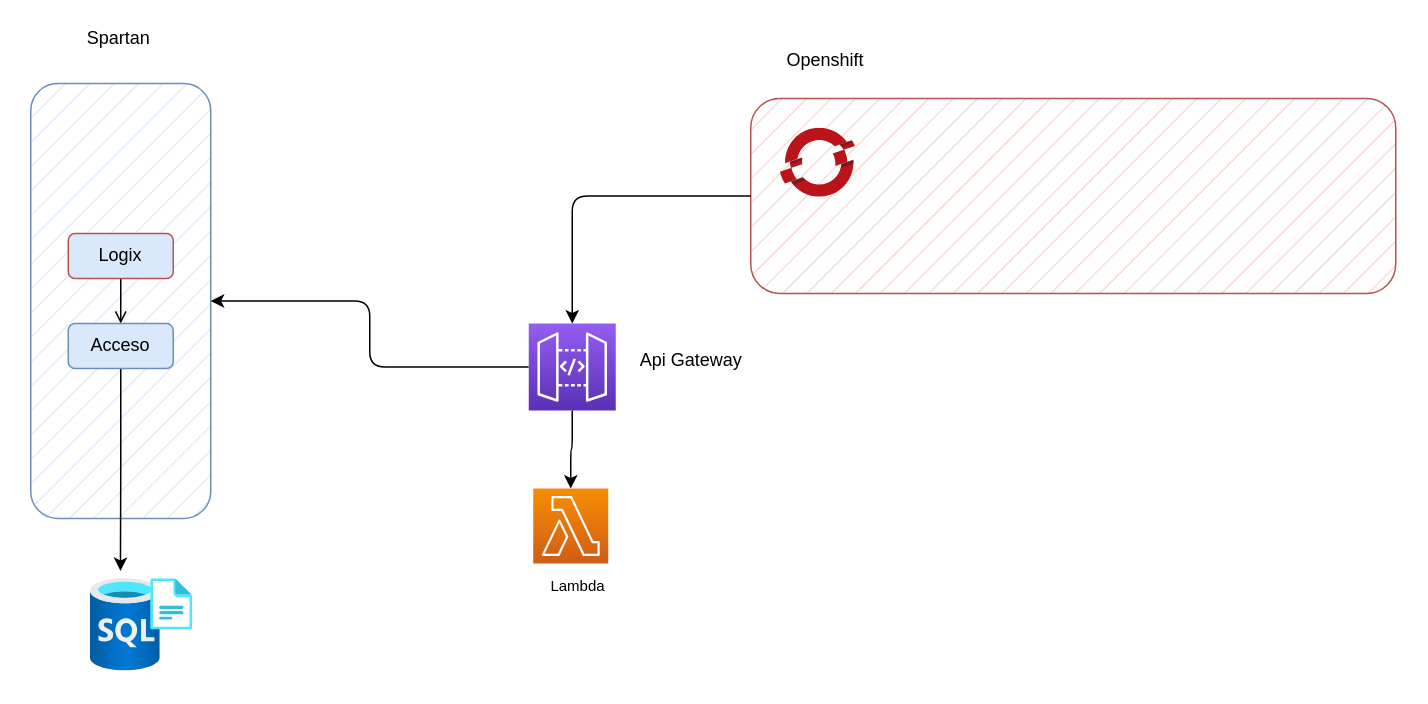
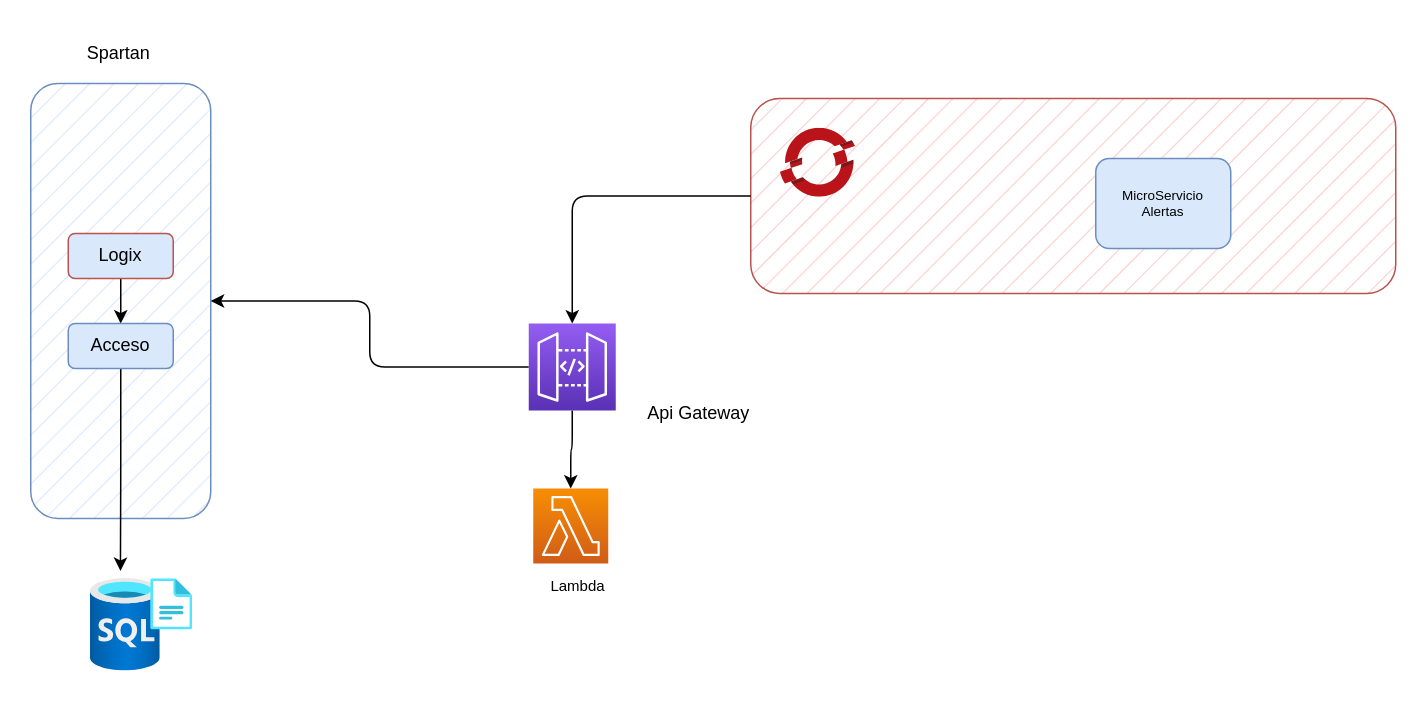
(121, 38) -> (121, 53)
(826, 61) -> none
none -> (1163, 203)
(121, 314) -> (121, 312)
(691, 361) -> (698, 413)
